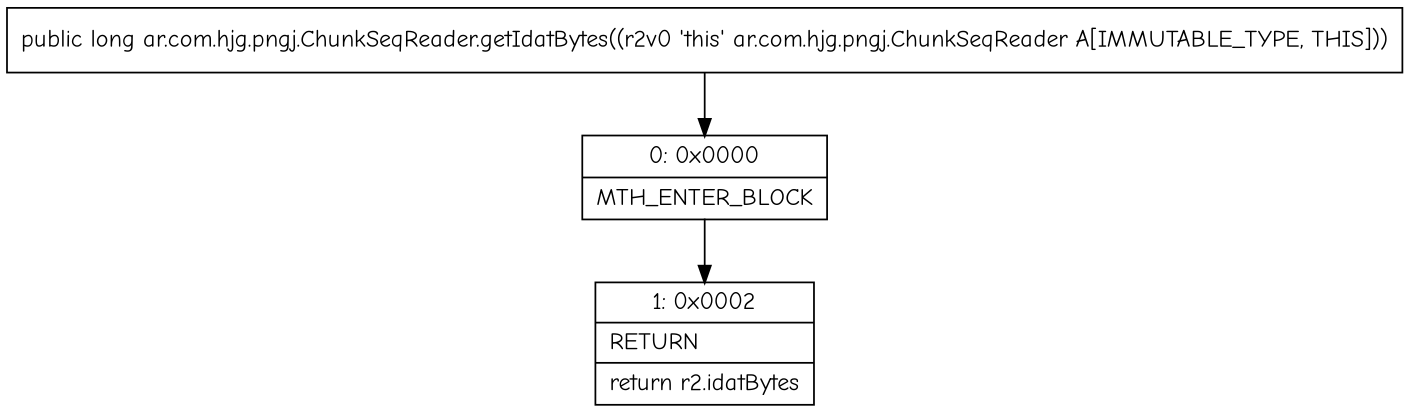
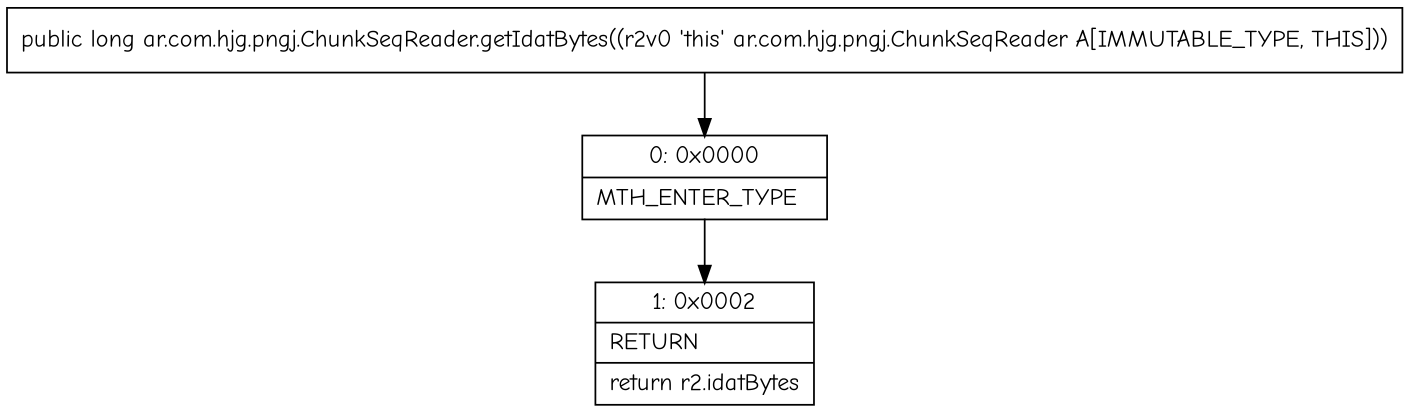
(705, 198) -> (697, 198)
